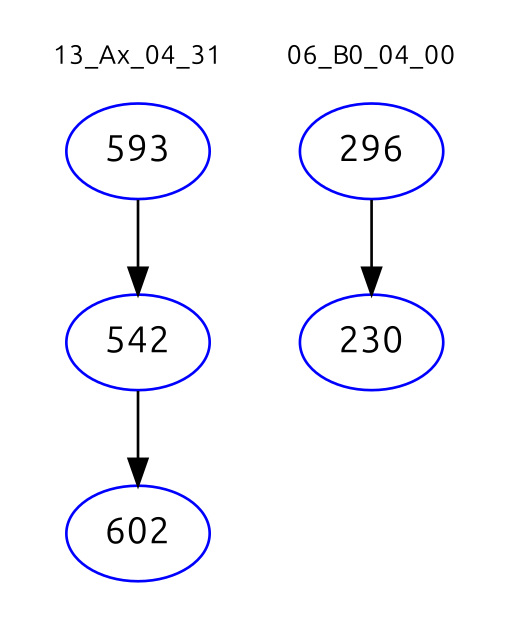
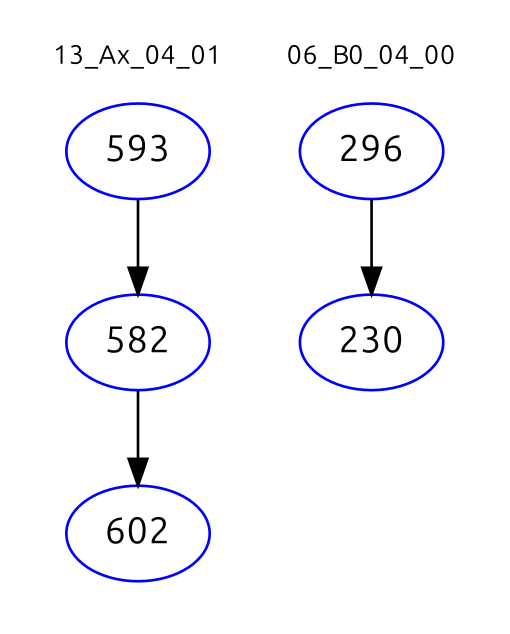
(138, 57) -> (138, 57)
(138, 342) -> (138, 342)
